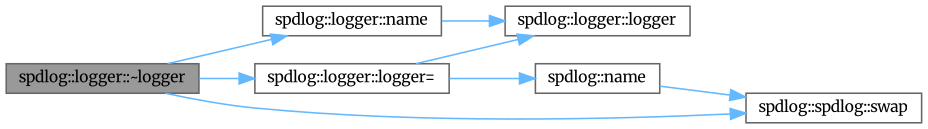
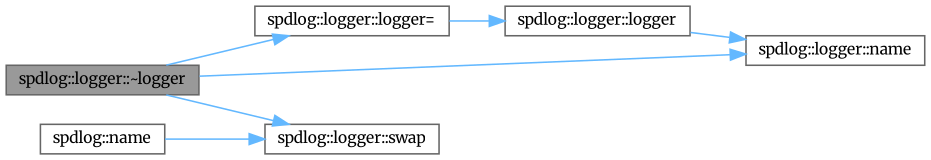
(466, 21) -> (710, 35)
(484, 78) -> none
(834, 108) -> (352, 139)
